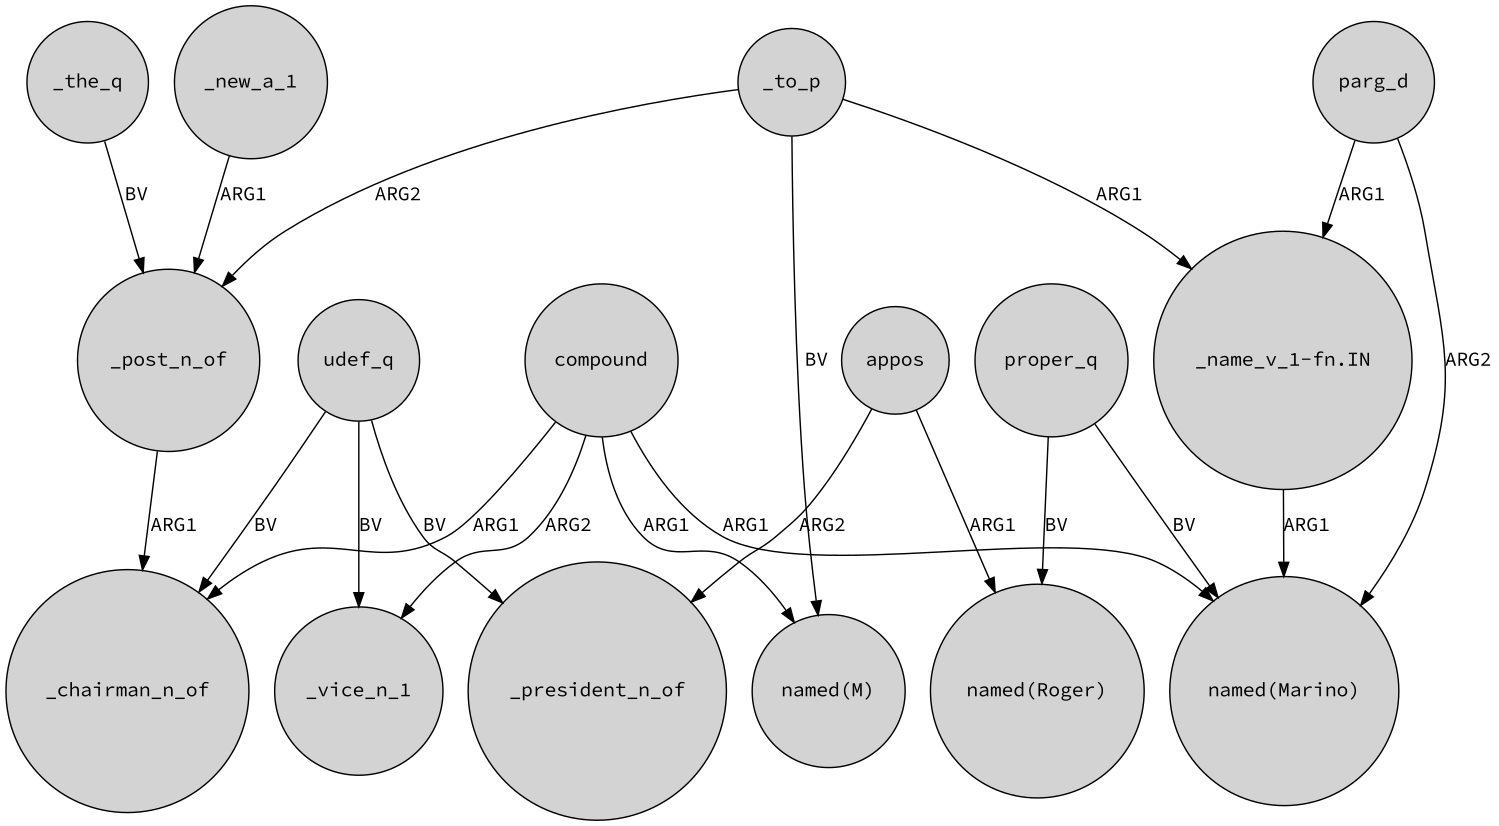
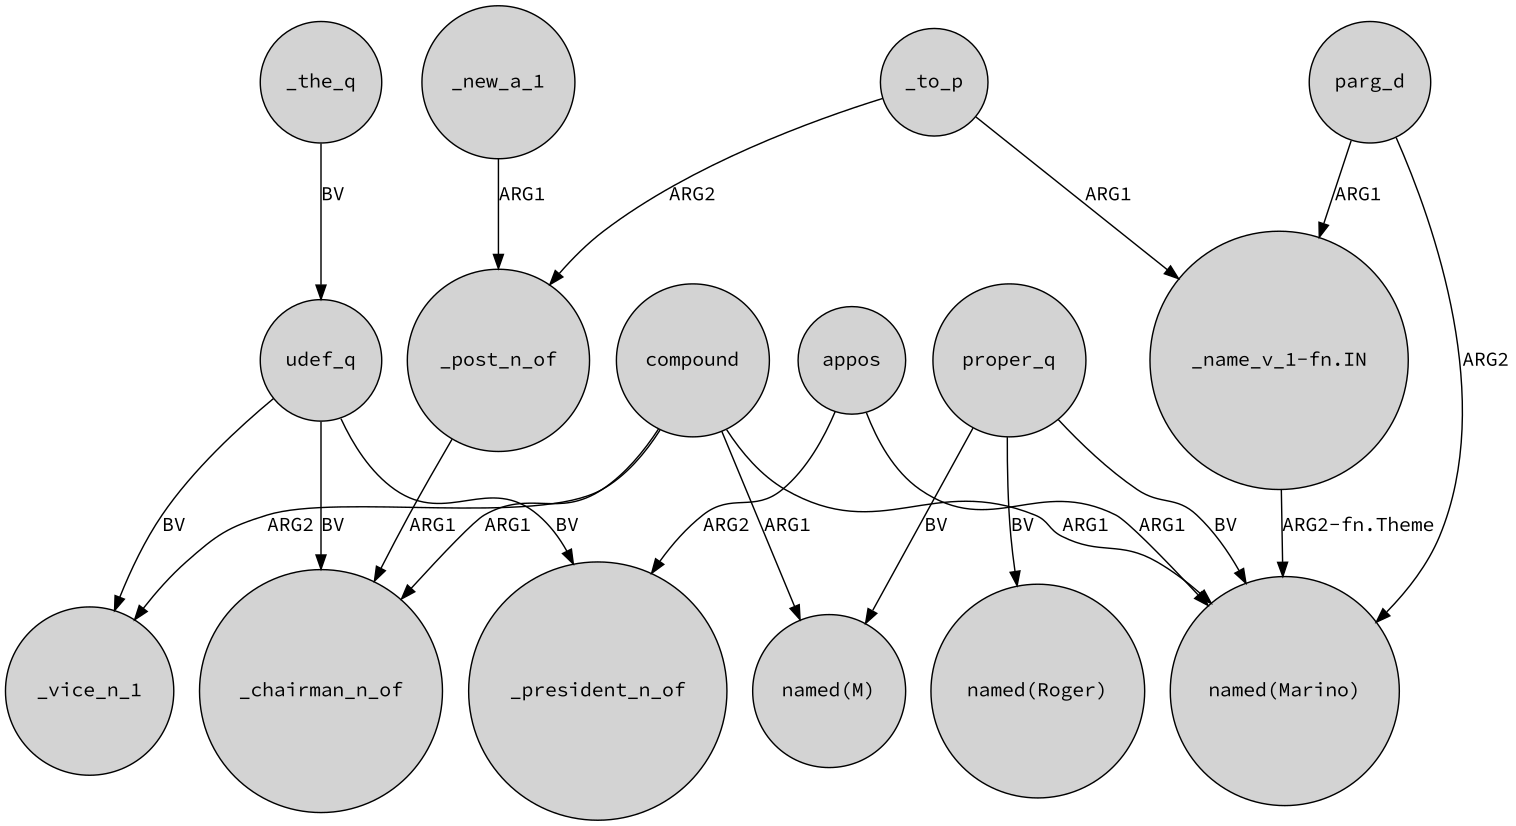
(122, 200) -> (321, 214)
(798, 369) -> (923, 519)
(953, 495) -> (1037, 503)
(1307, 526) -> (1359, 526)
